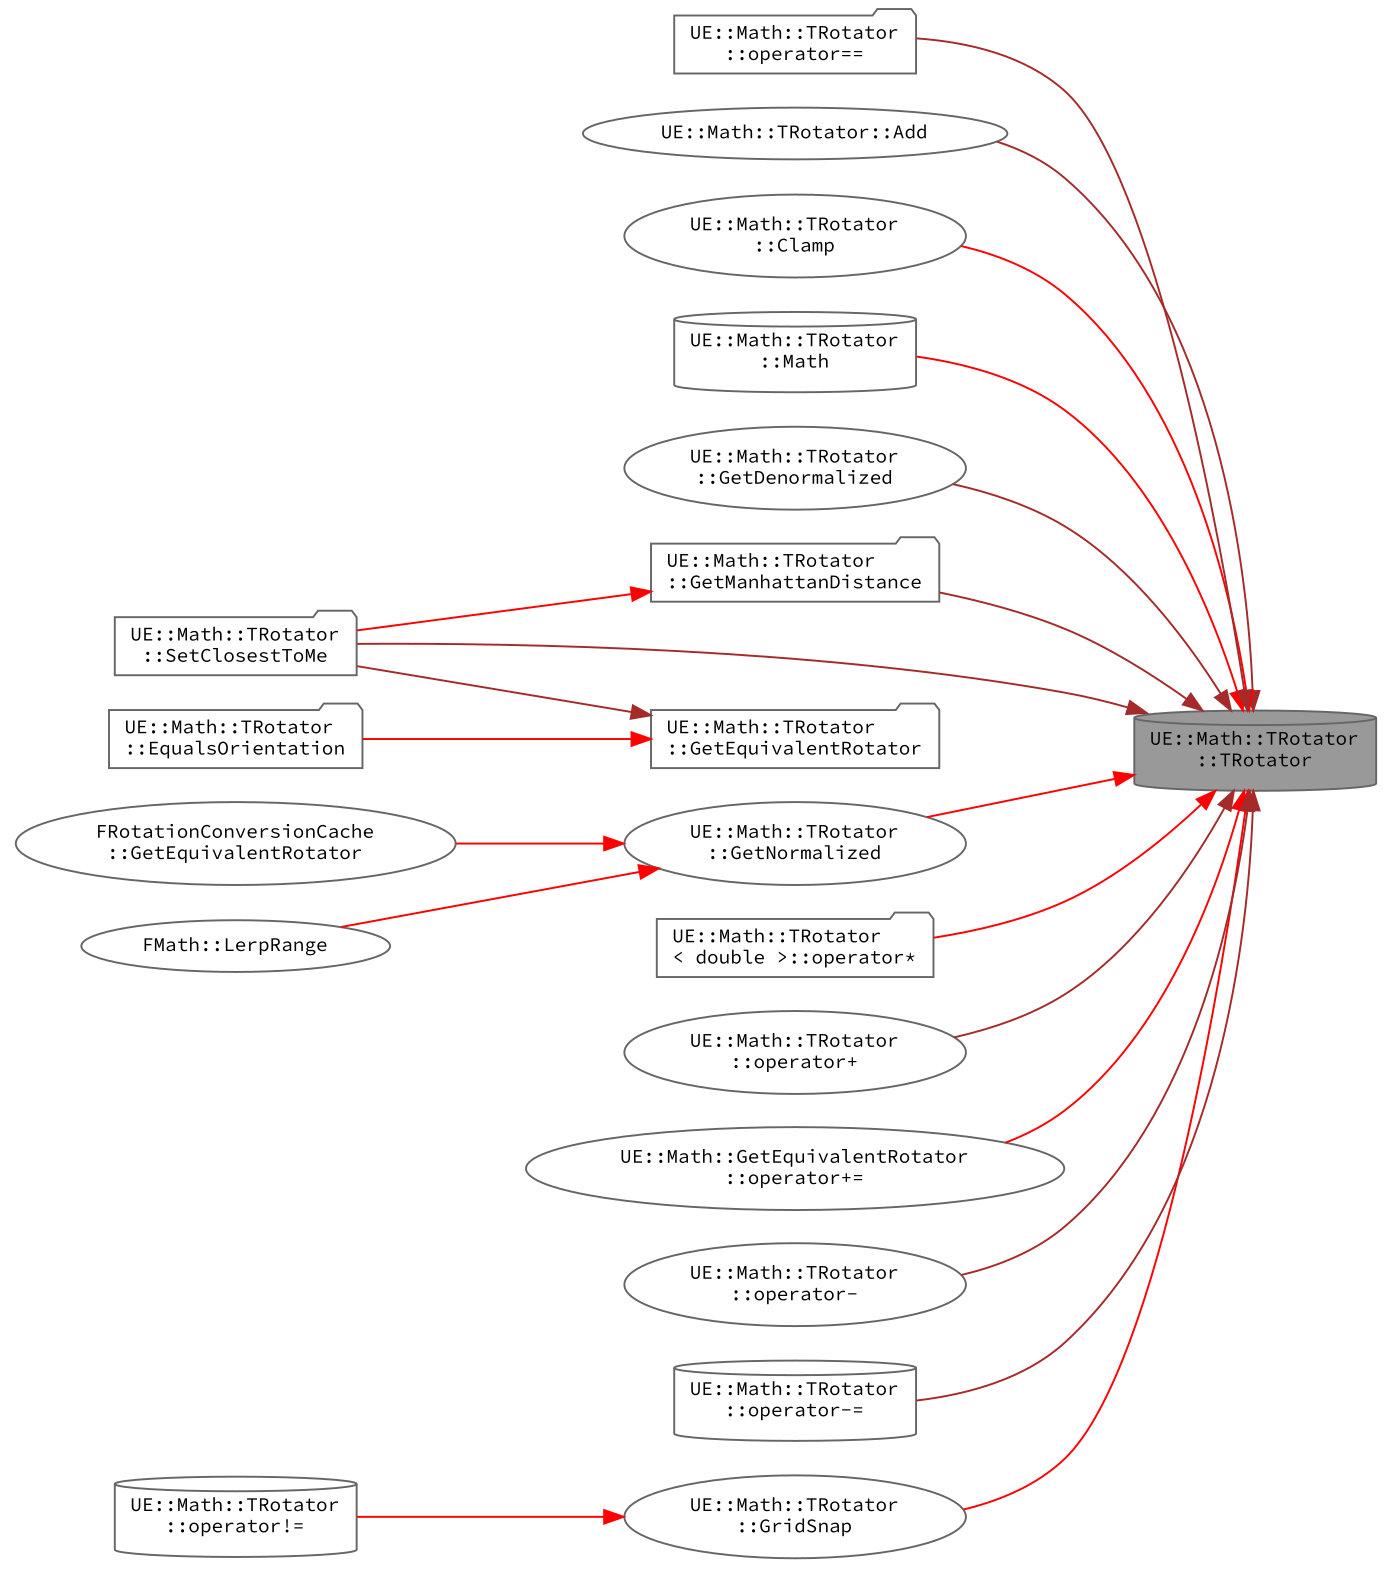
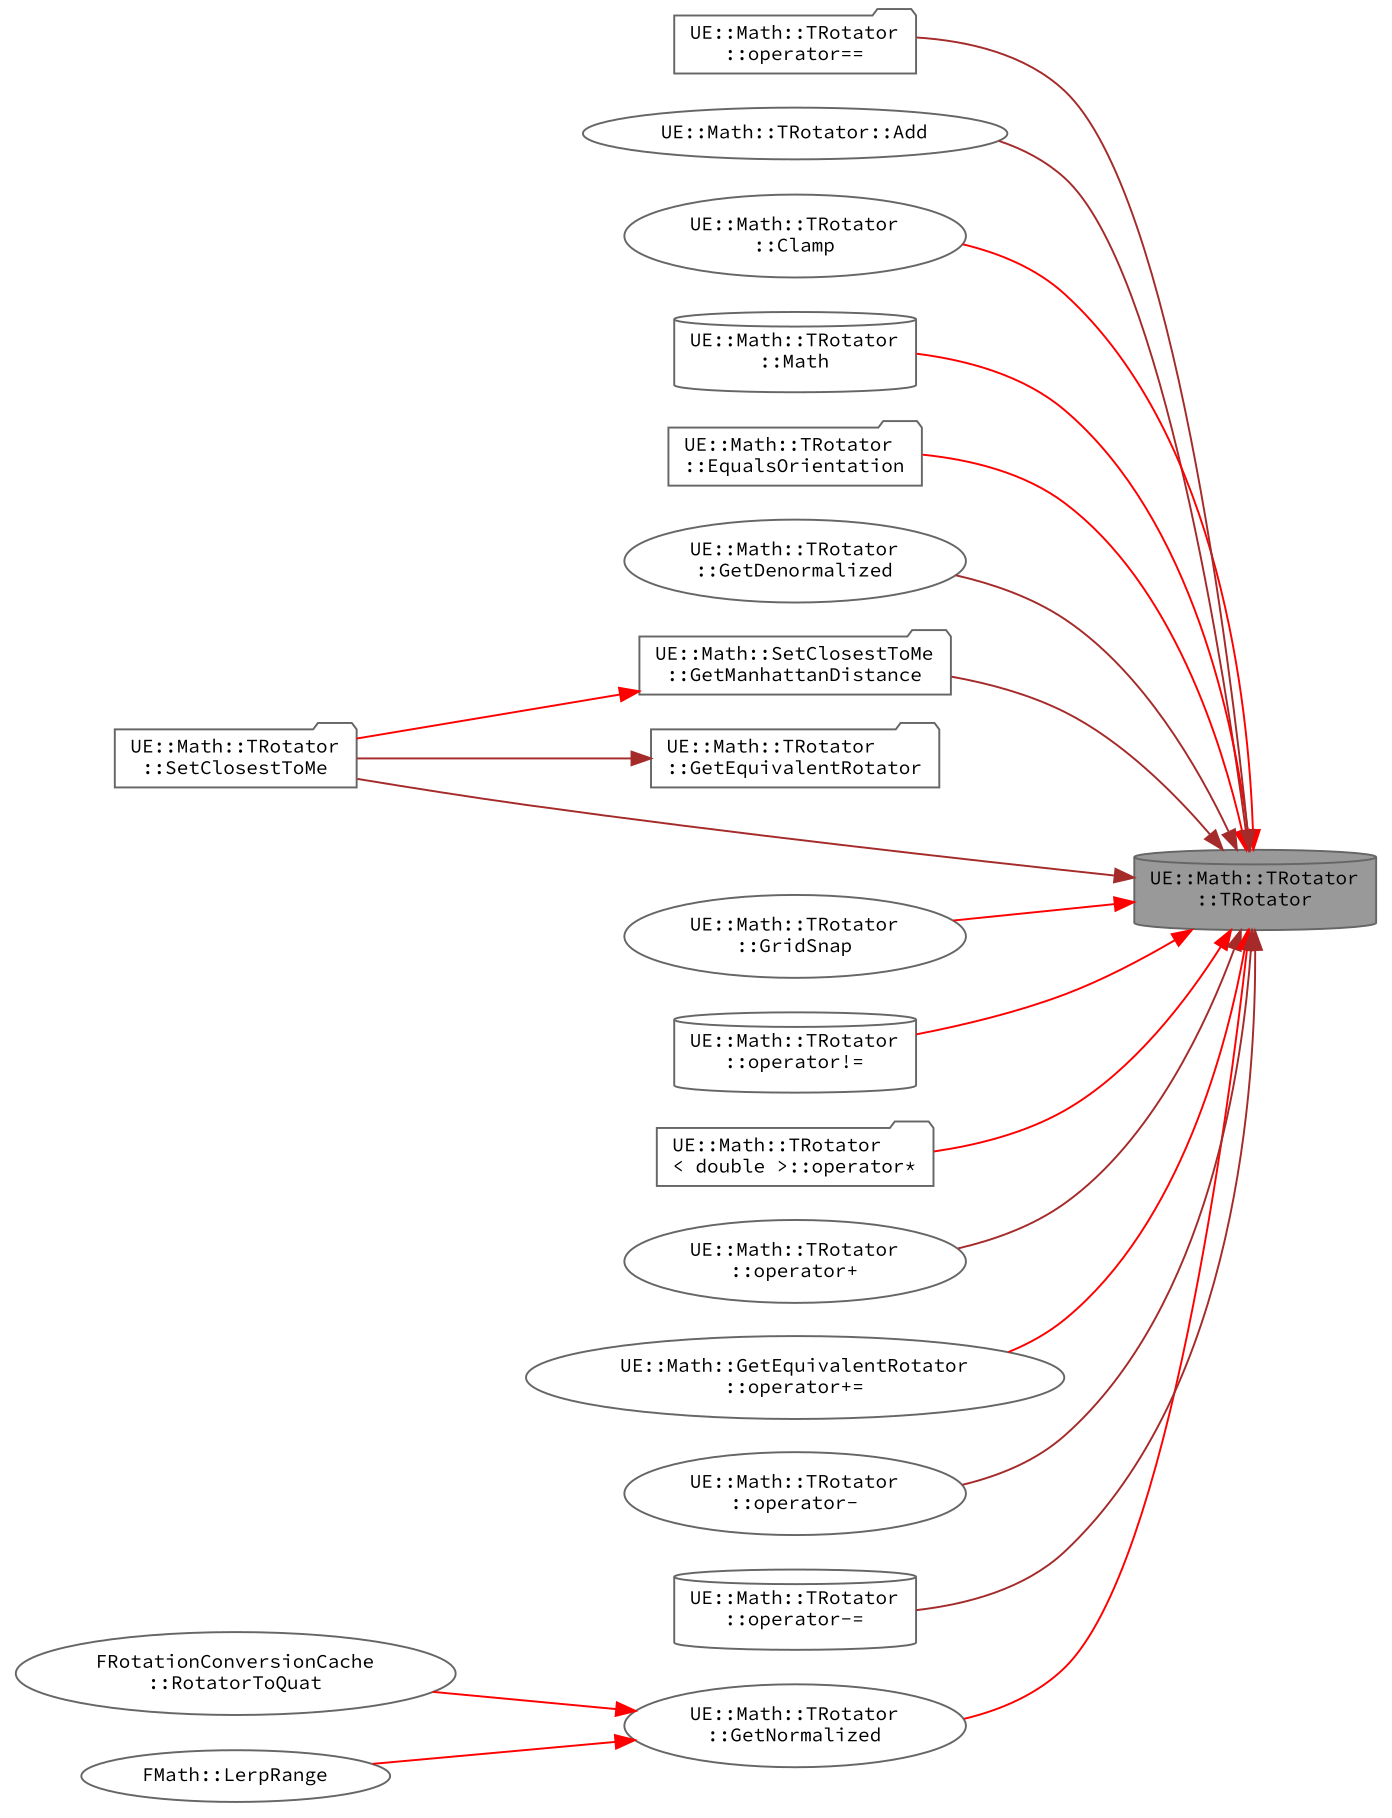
(795, 573) -> (795, 666)
(497, 739) -> (1142, 586)
(236, 844) -> (236, 1674)
(481, 1517) -> (1050, 1000)
